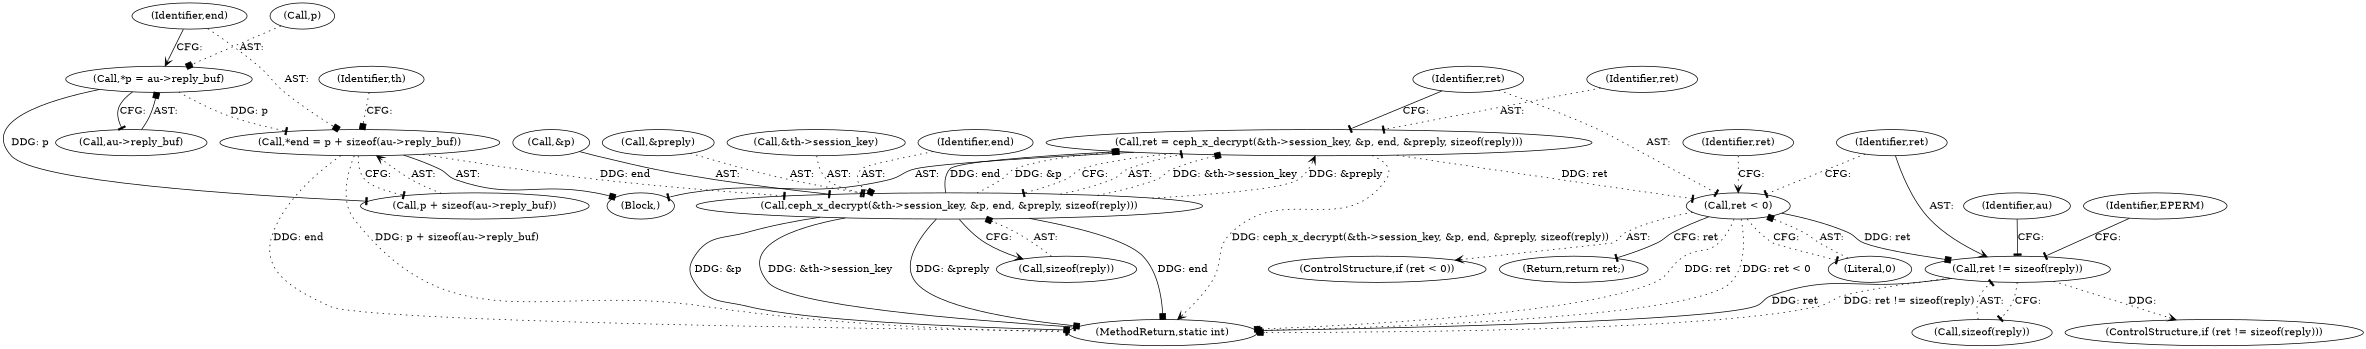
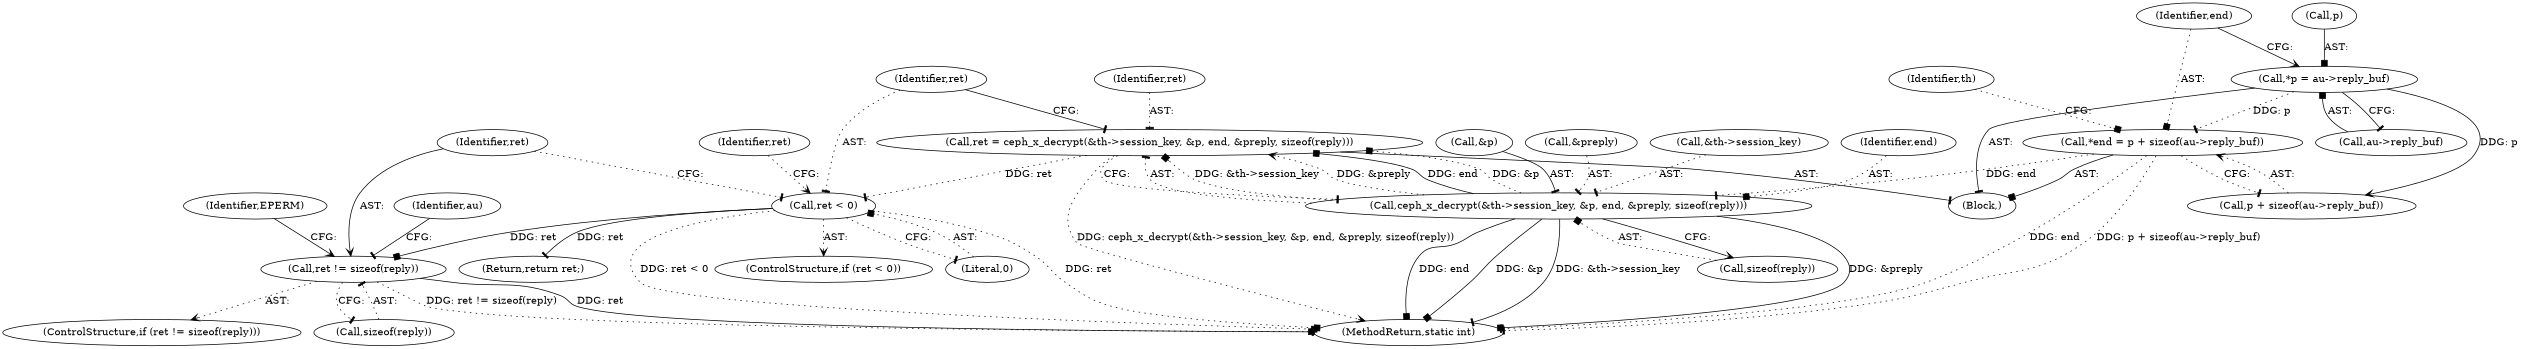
(239, 44) -> (2324, 44)
none -> (2090, 109)
(120, 182) -> (2478, 146)
(2089, 237) -> (301, 236)
(1696, 238) -> (600, 238)
(2144, 301) -> (279, 301)
